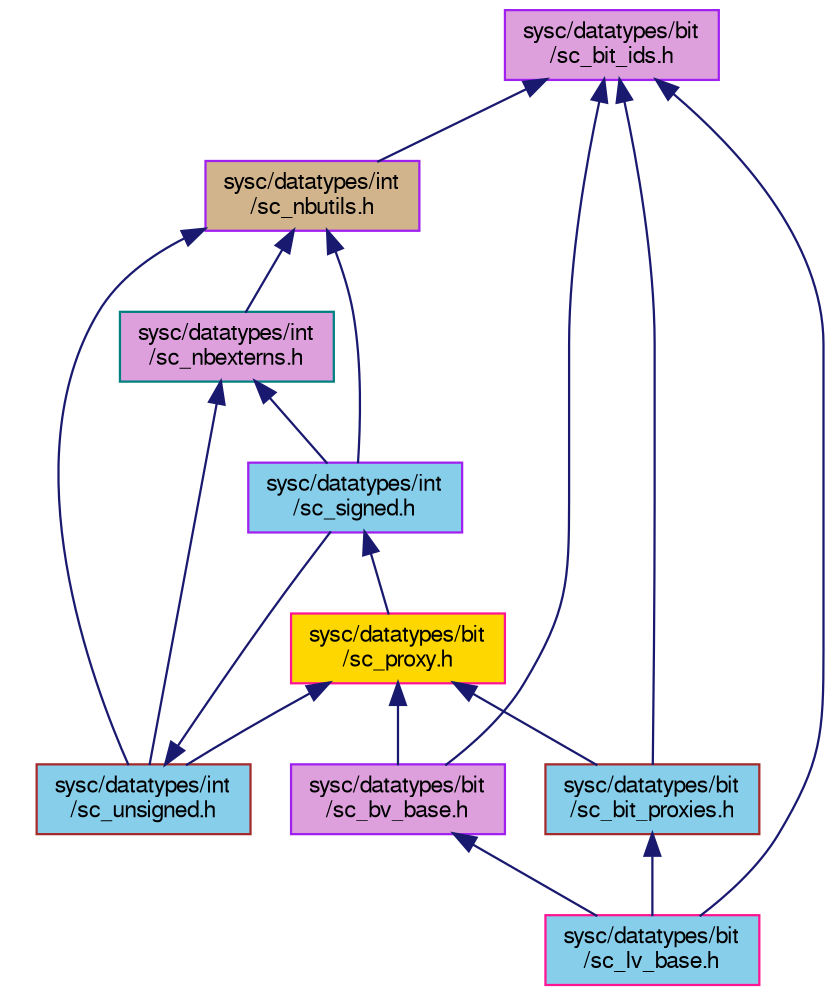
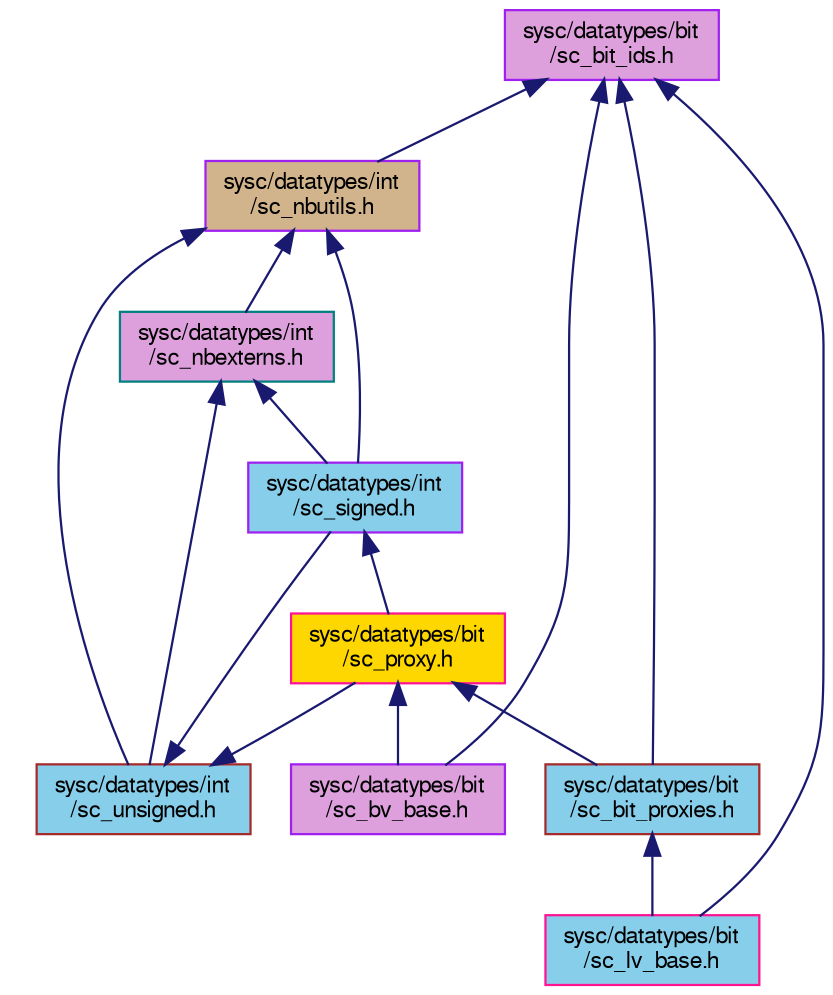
(247, 729) -> (294, 719)
(535, 880) -> none
